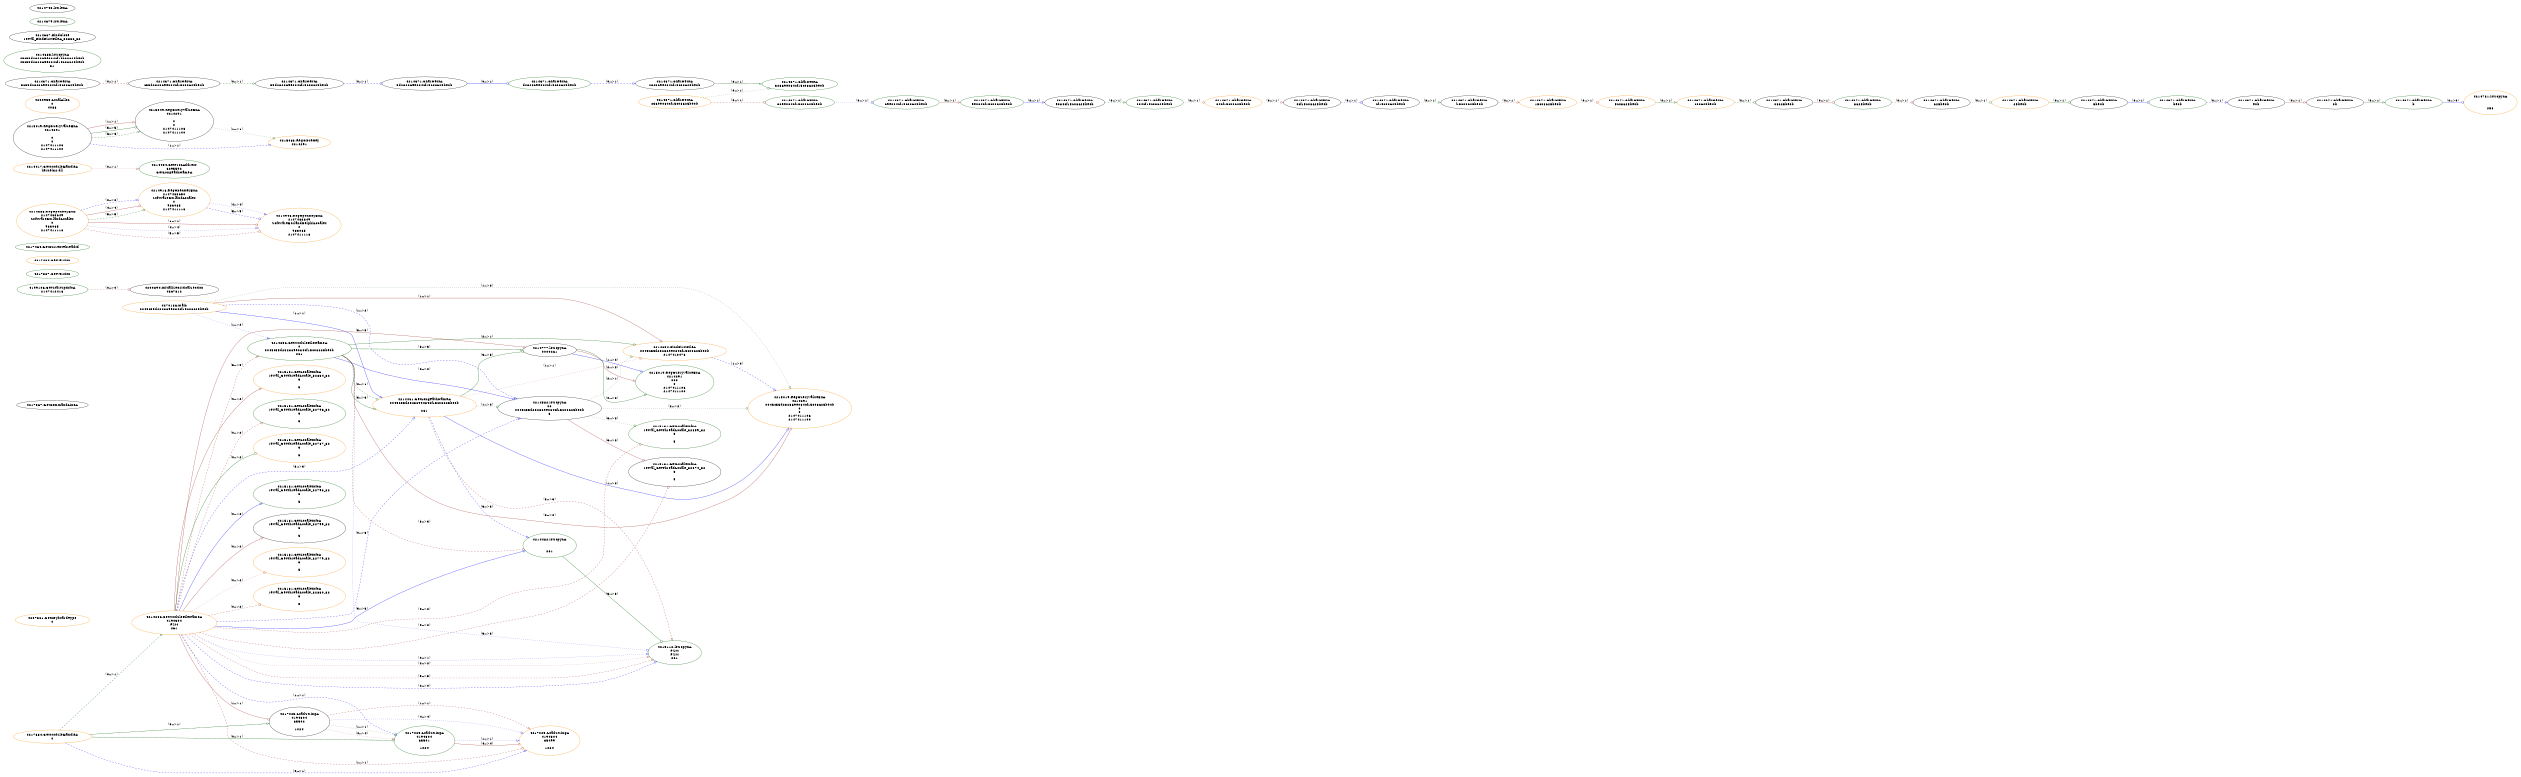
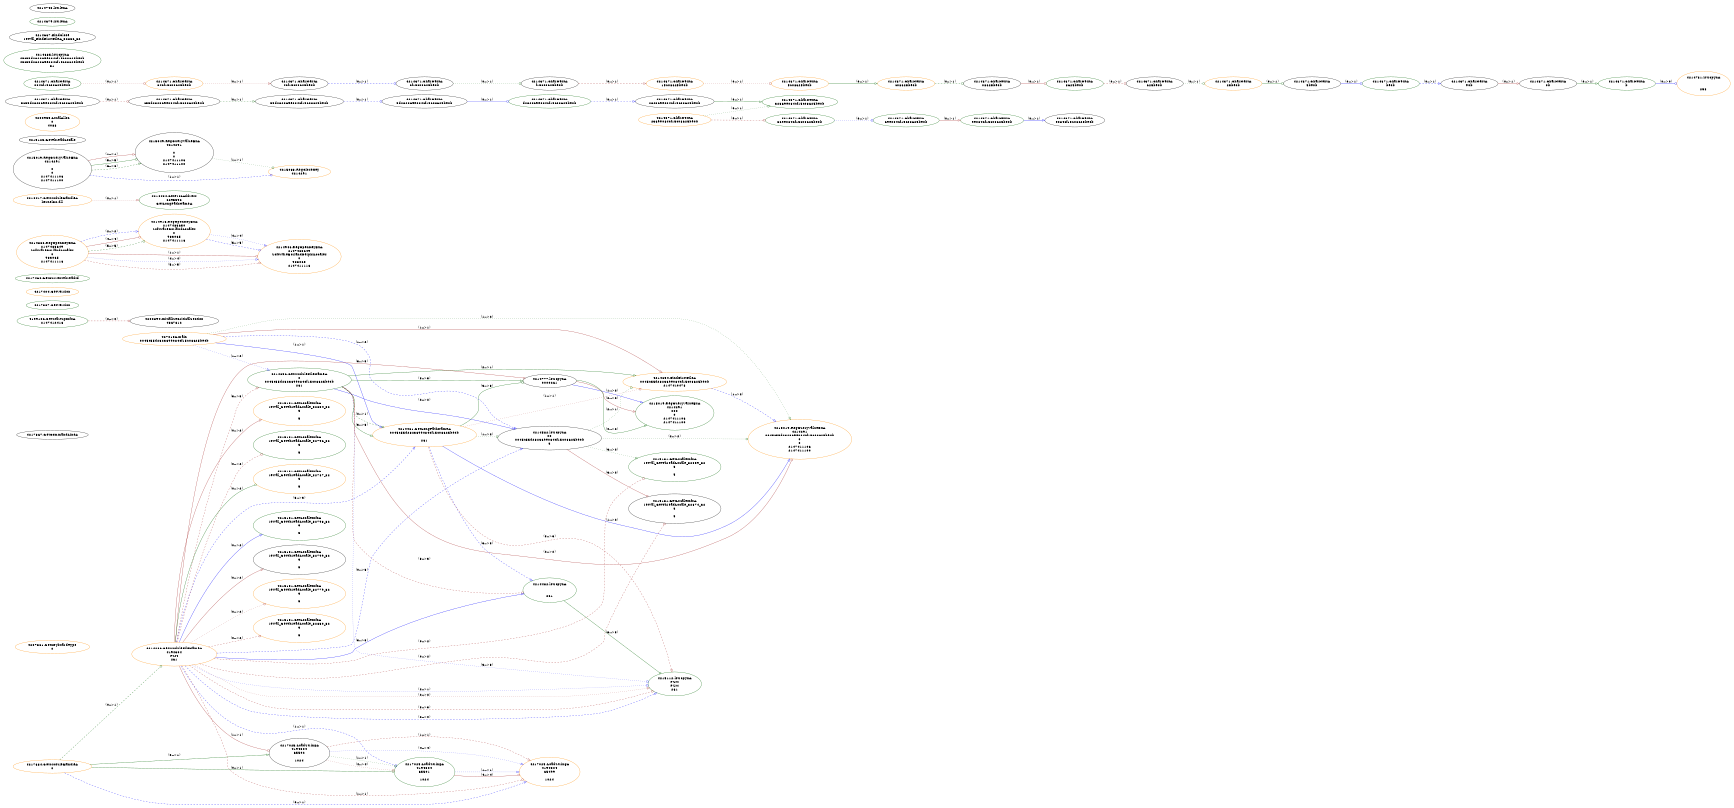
(1114, 102) -> none
(1429, 102) -> (486, 84)
none -> (52, 140)
